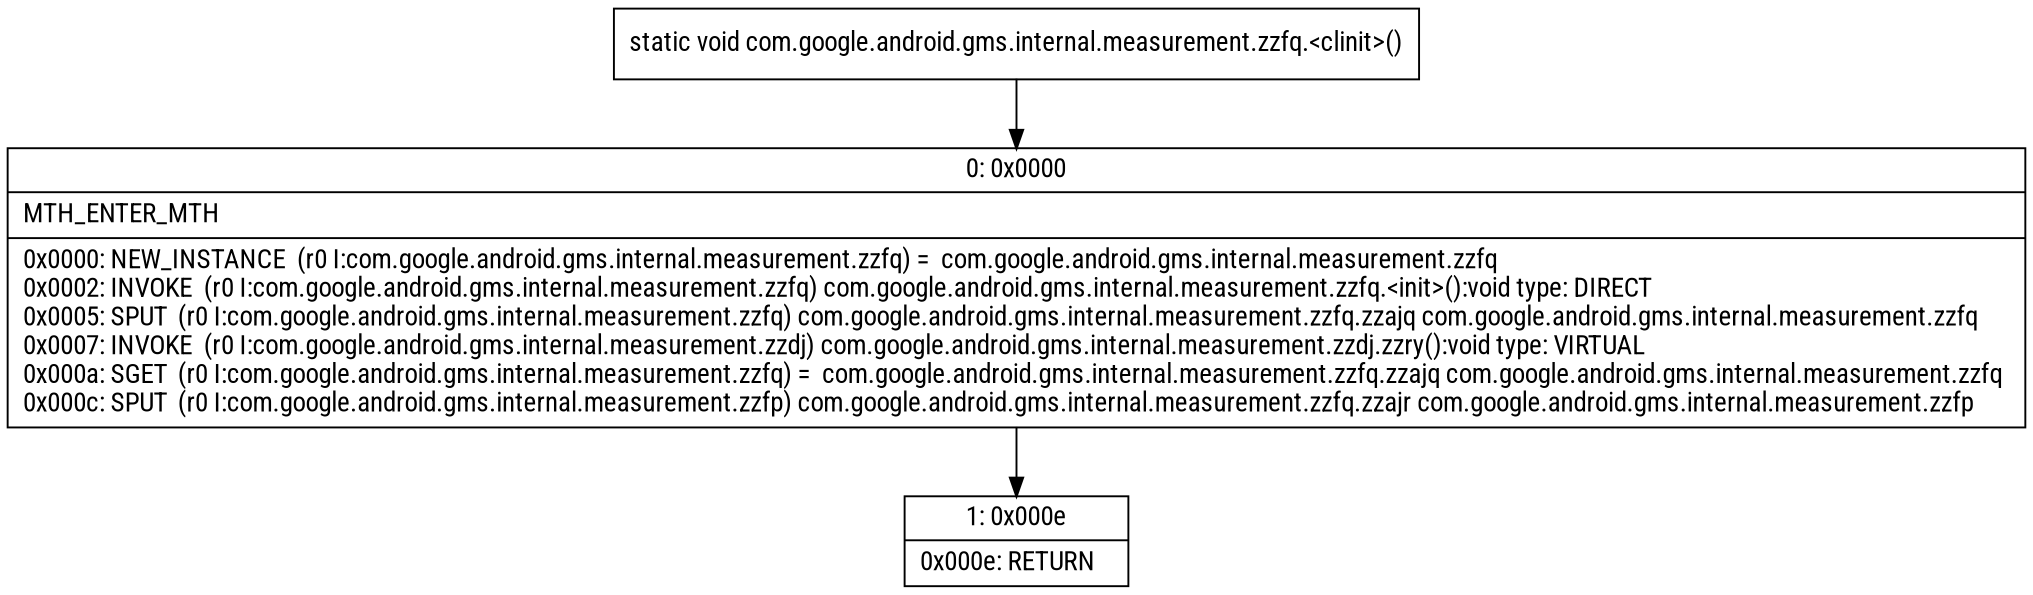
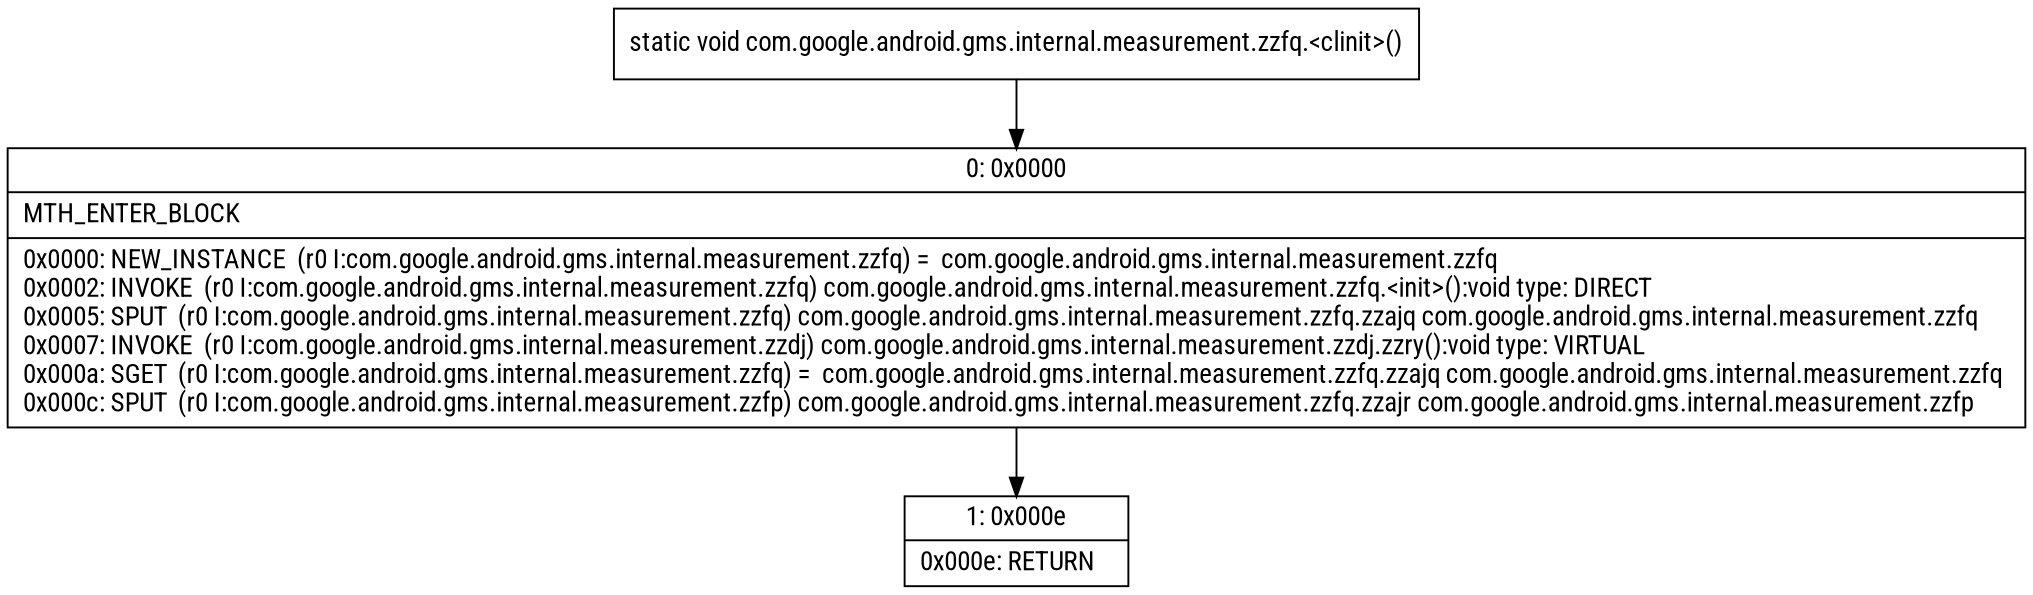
(121, 214) -> (132, 214)
